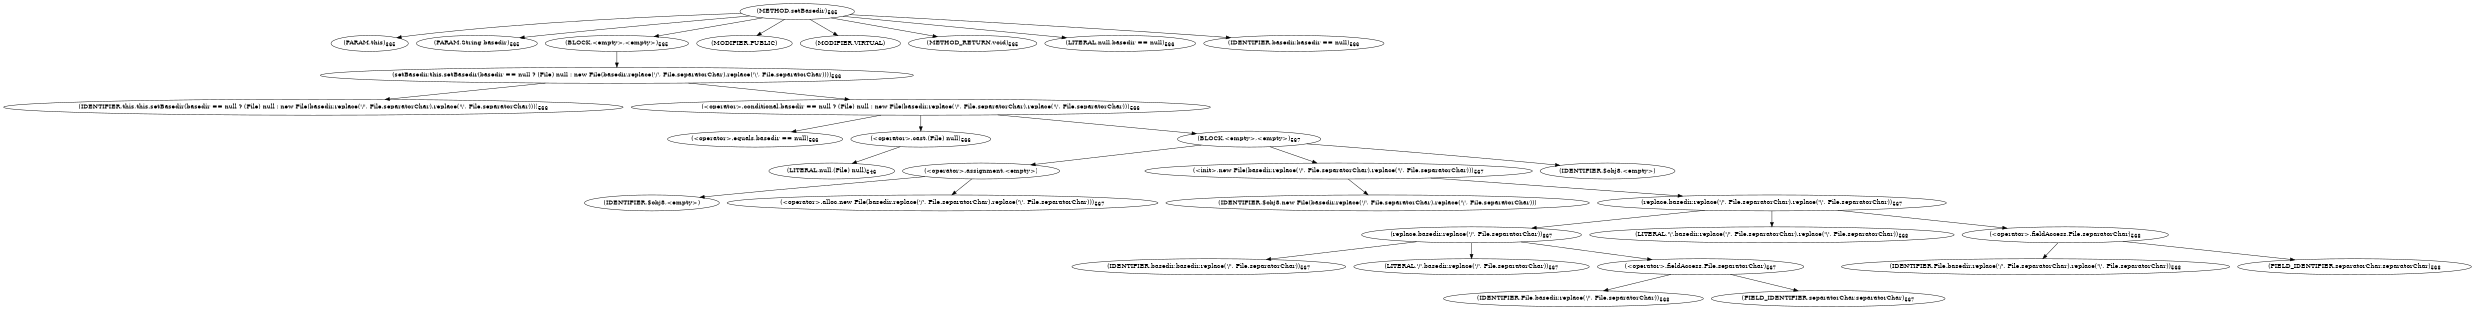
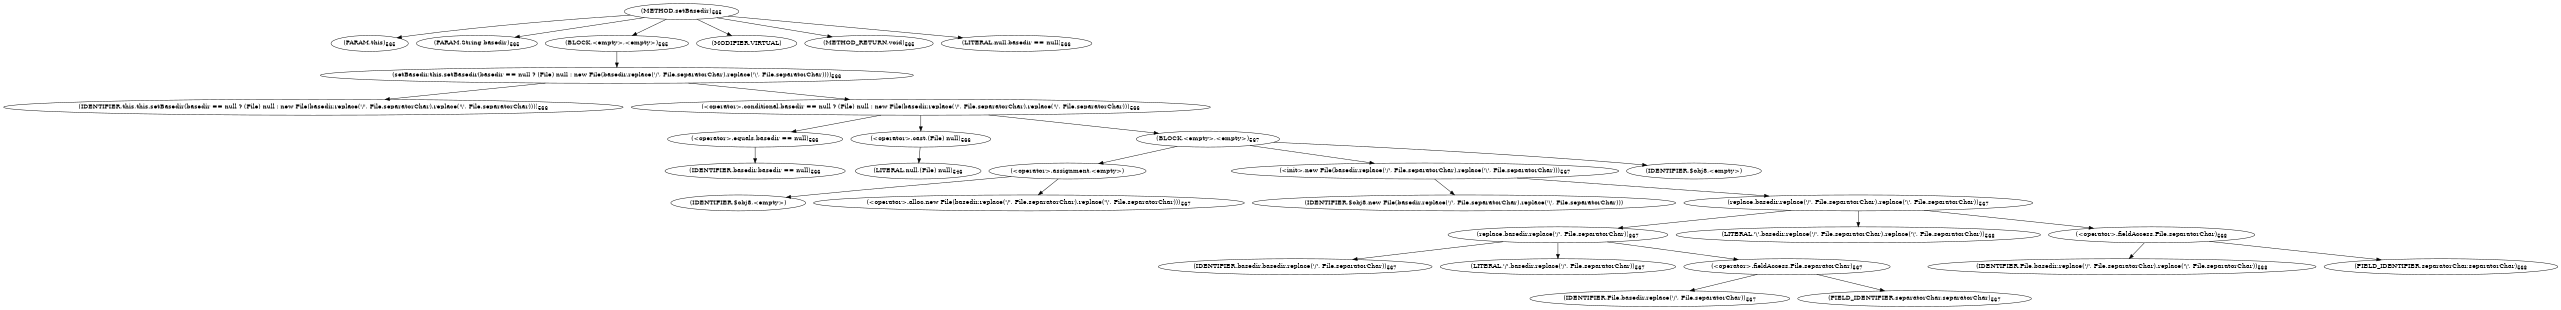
(1038, 25) -> (755, 153)
(391, 43) -> (391, 43)
(744, 43) -> none
(1665, 298) -> (1751, 298)
